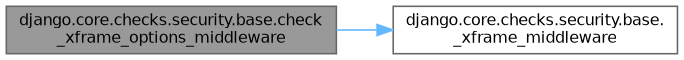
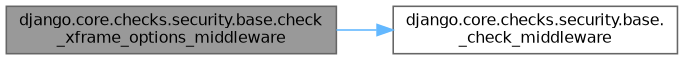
(535, 30) -> (535, 30)
